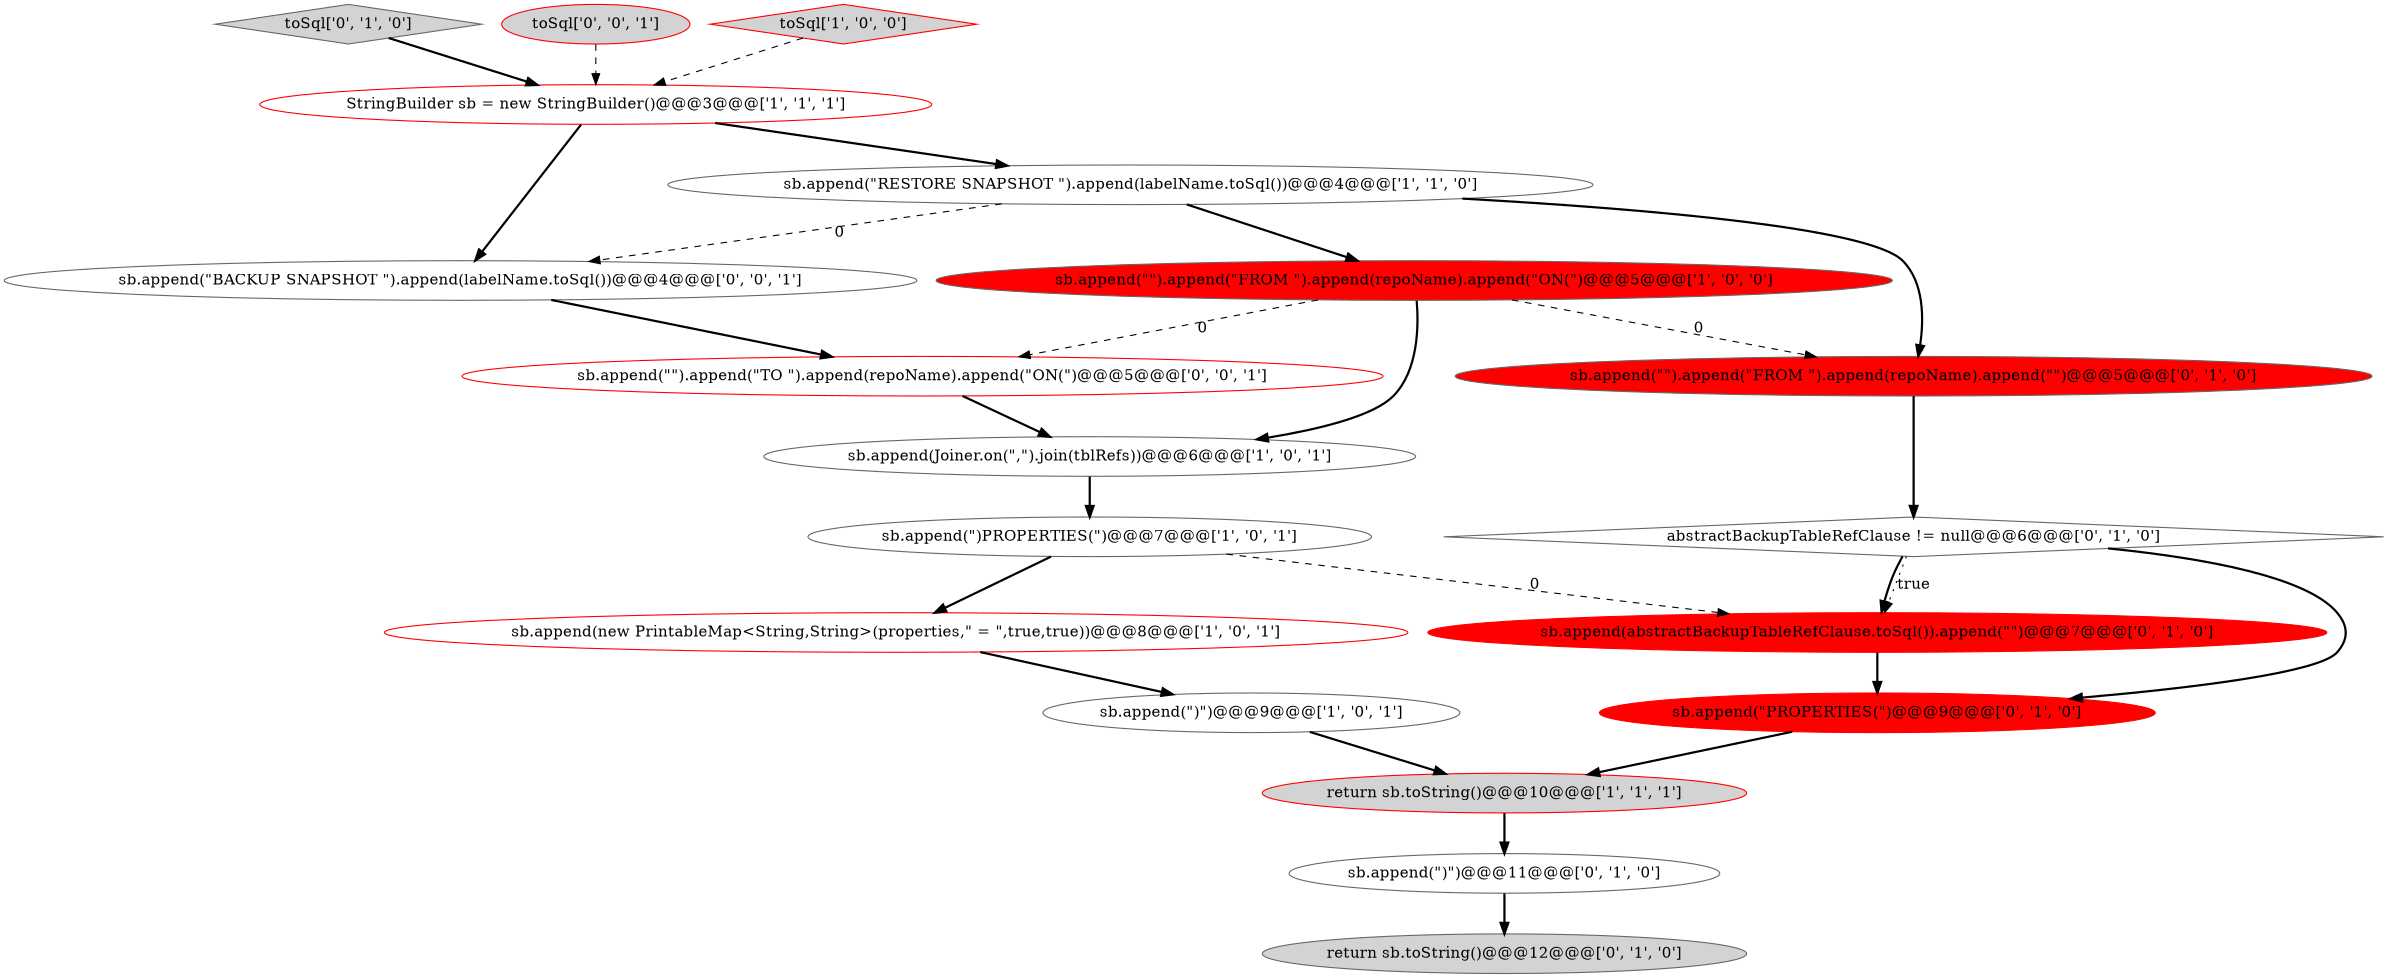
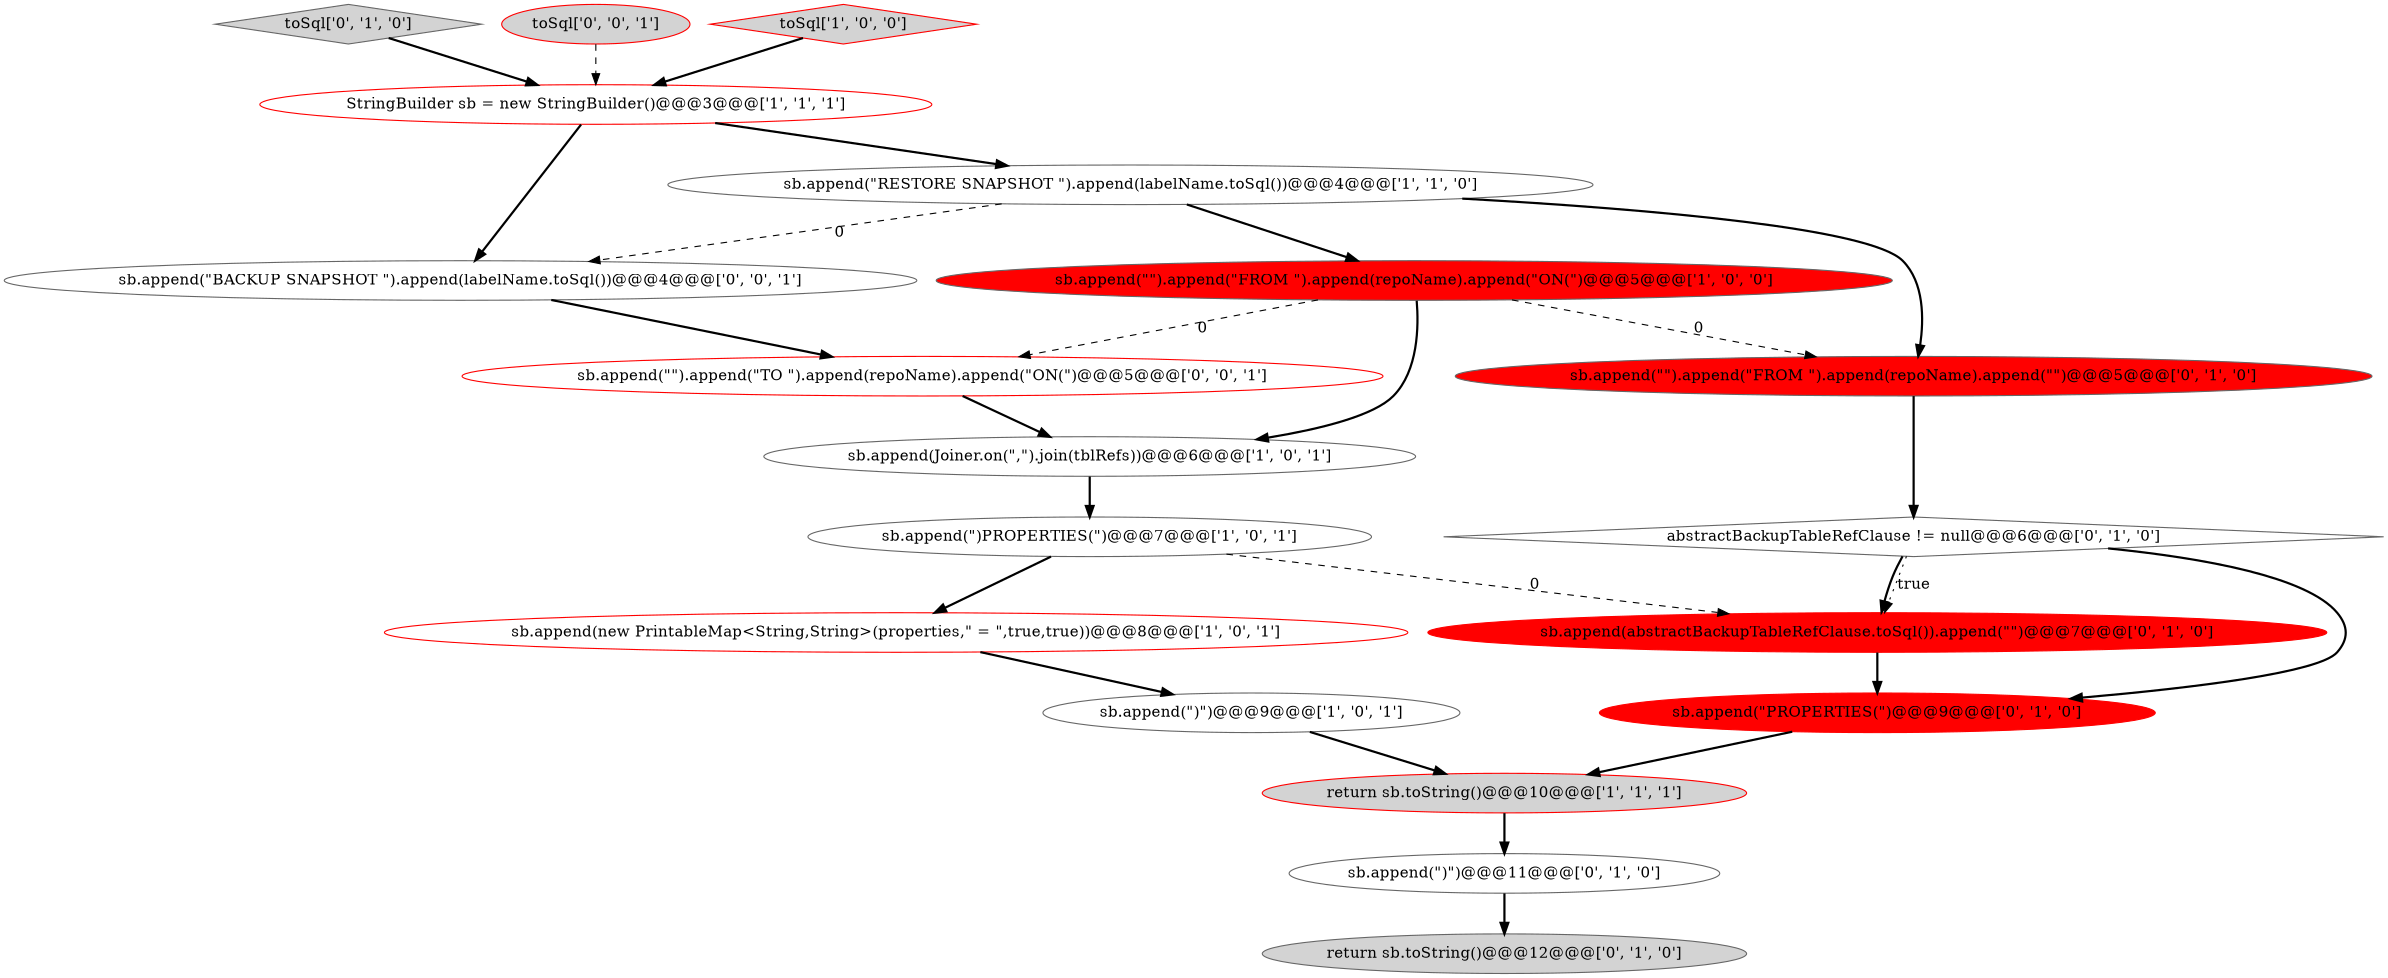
(734, 60) -> (734, 60)
